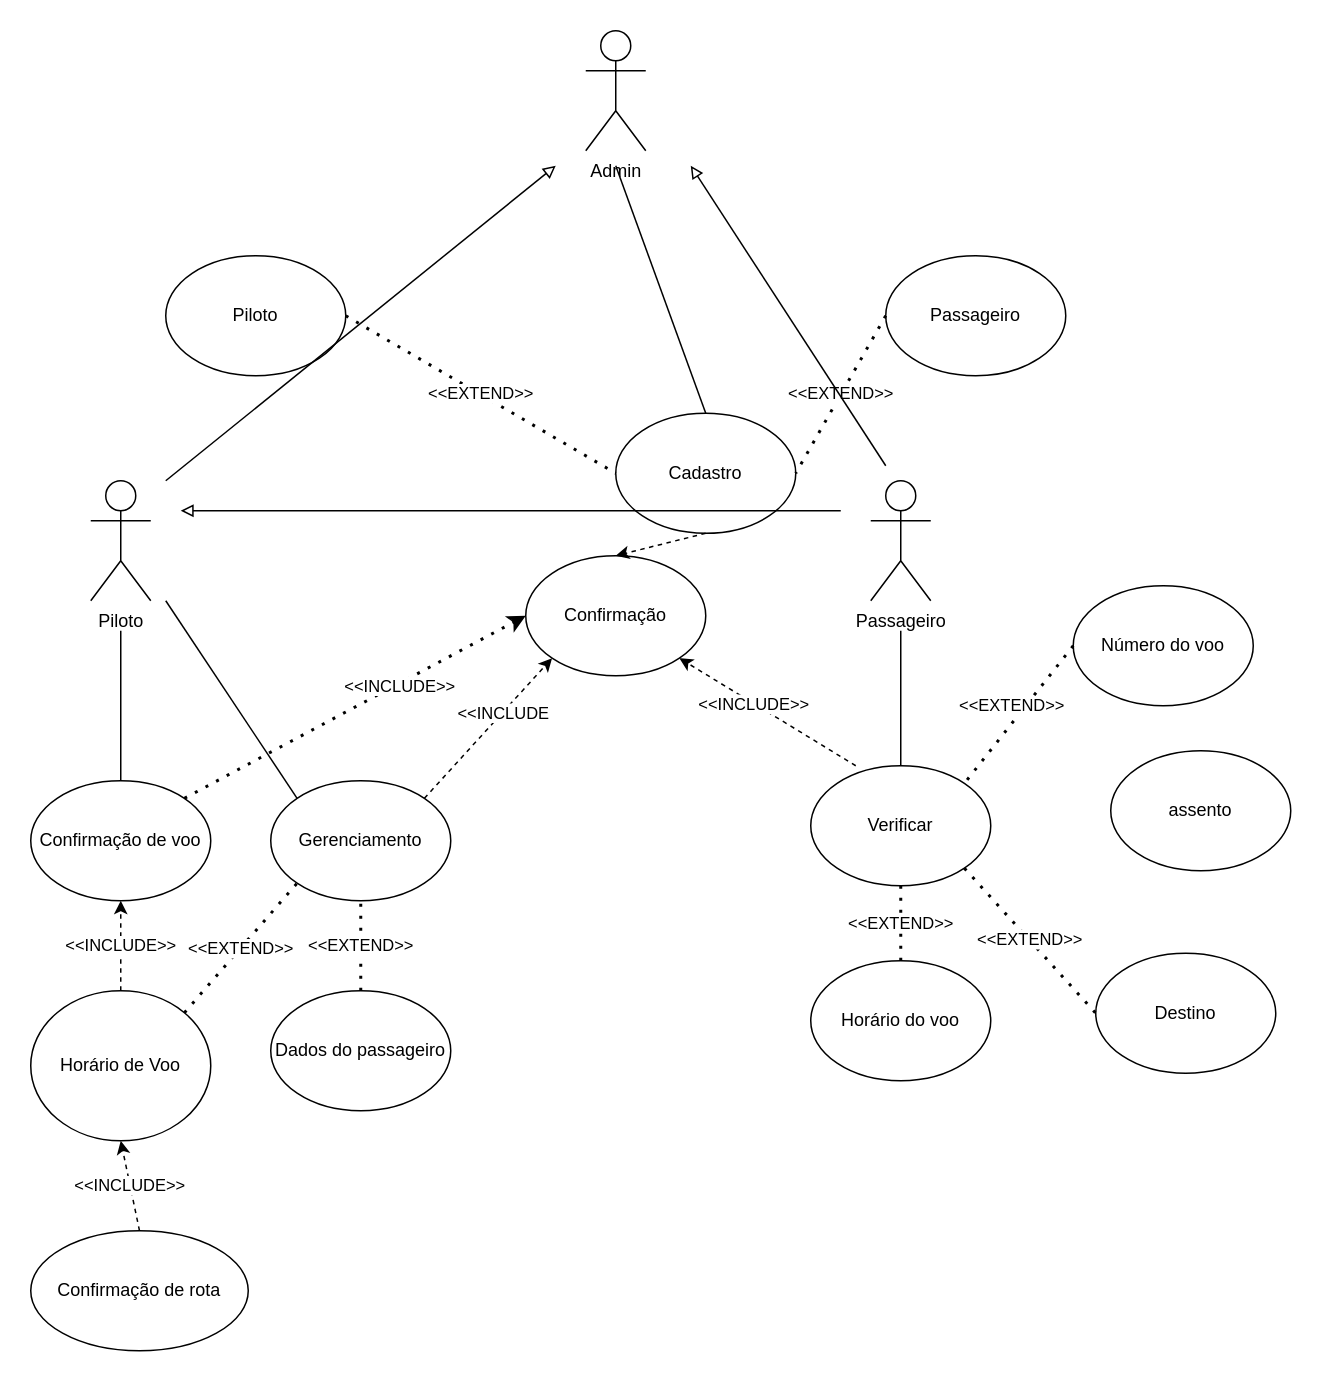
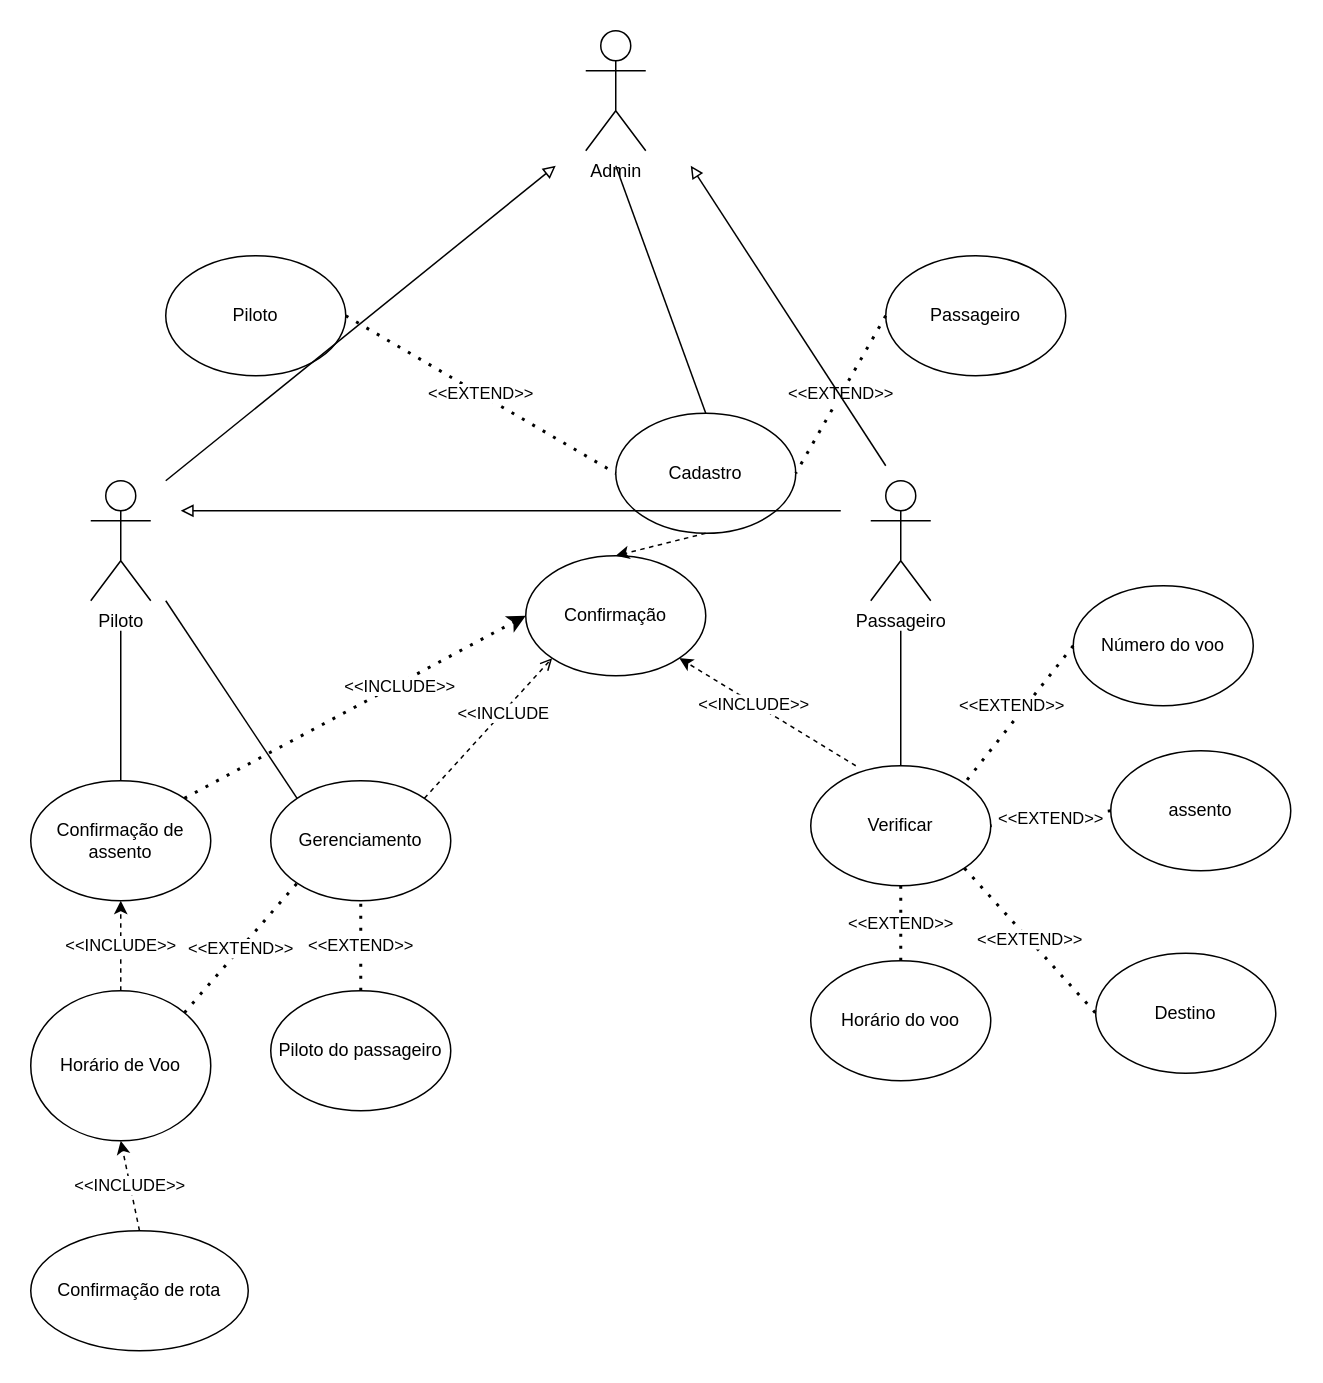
(544, 667) -> (546, 664)
none -> (1054, 818)
(121, 841) -> (121, 841)
(361, 1051) -> (361, 1051)
